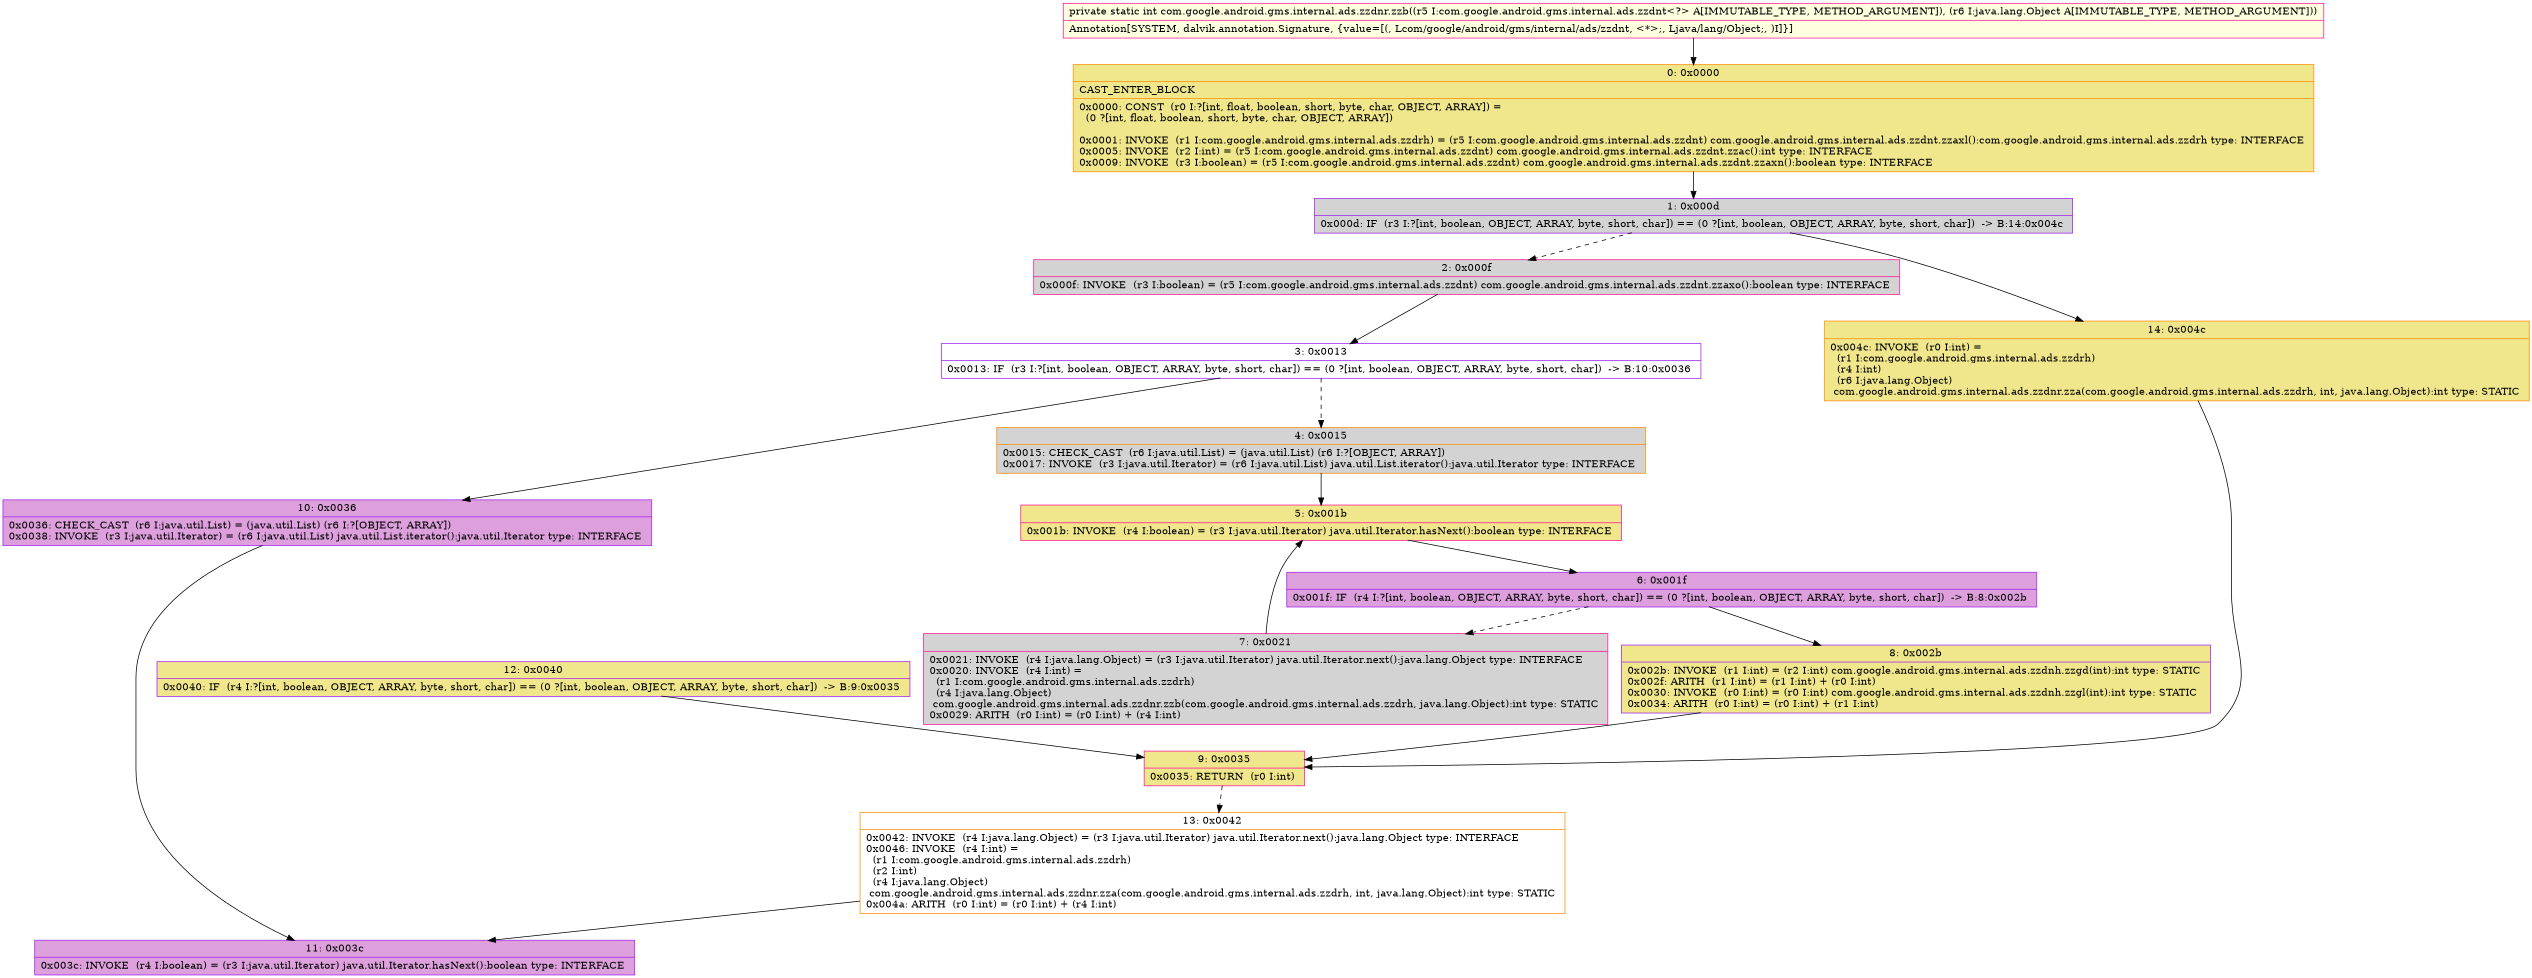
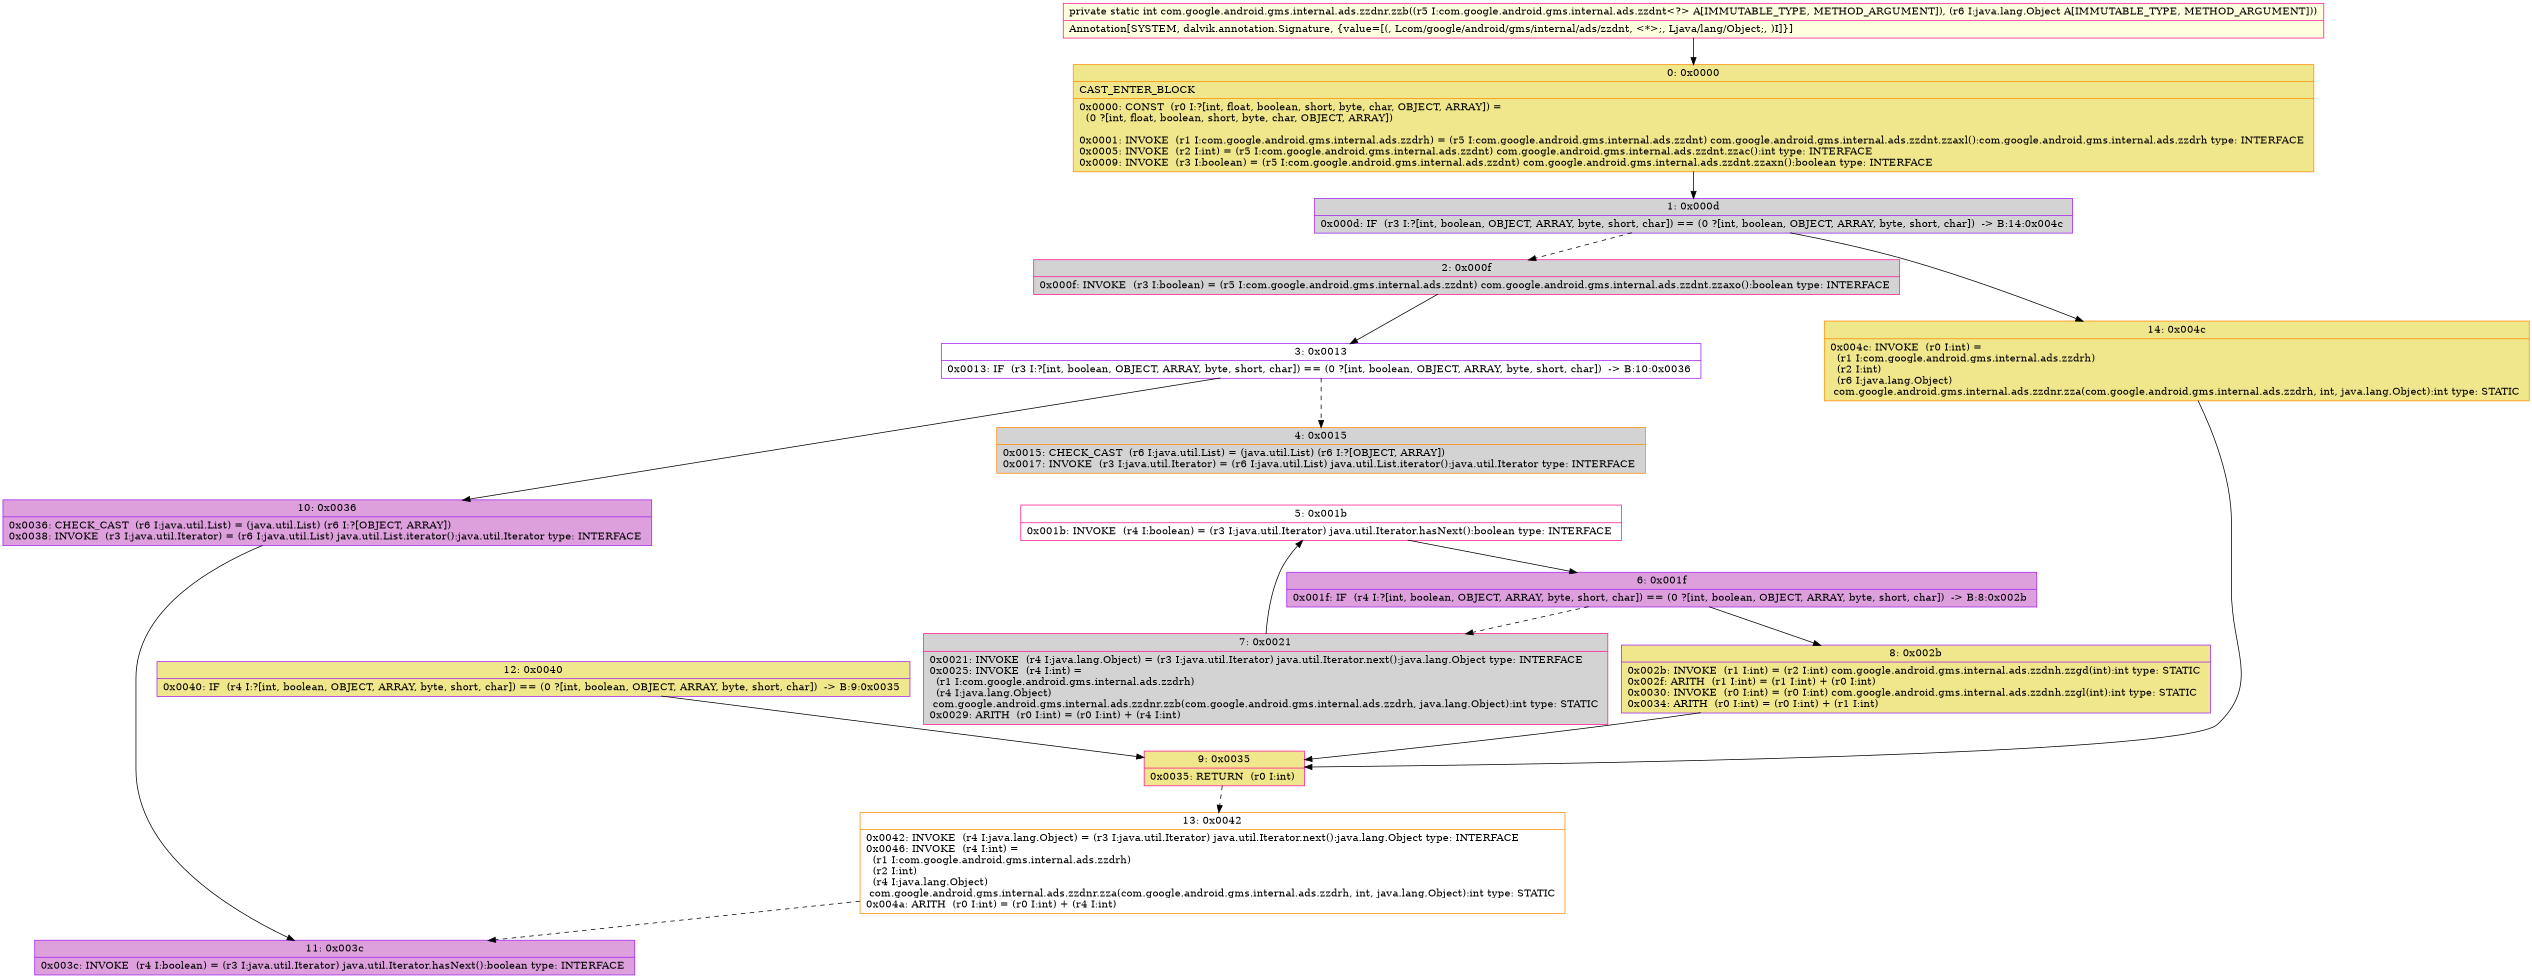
(1856, 369) -> (1856, 369)
(1321, 485) -> none
(1321, 523) -> (1321, 523)
(1008, 671) -> (1008, 671)
(678, 920) -> (678, 920)
